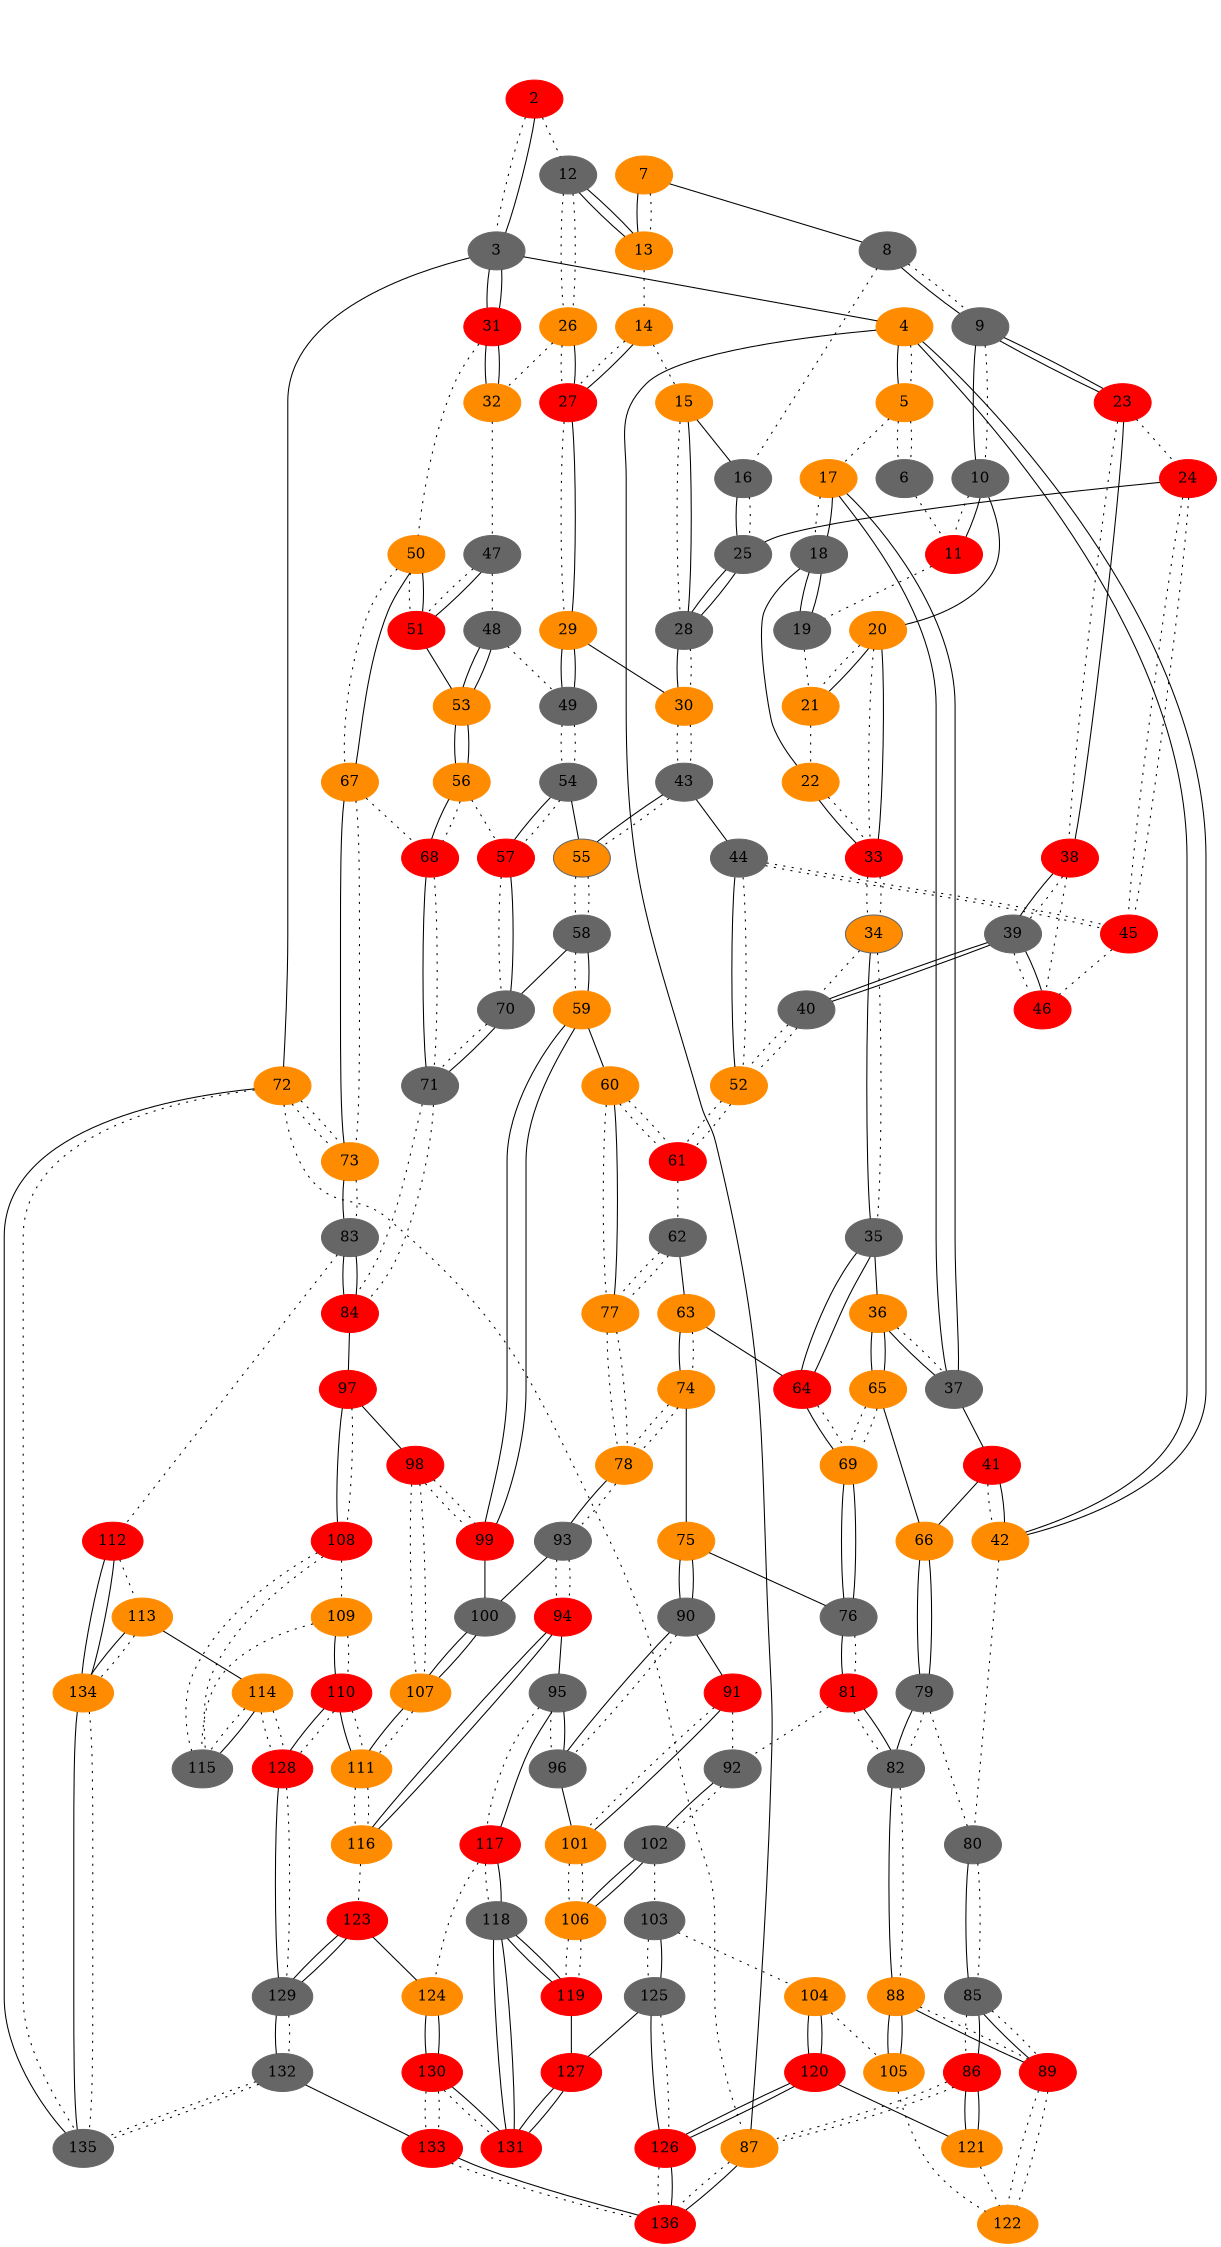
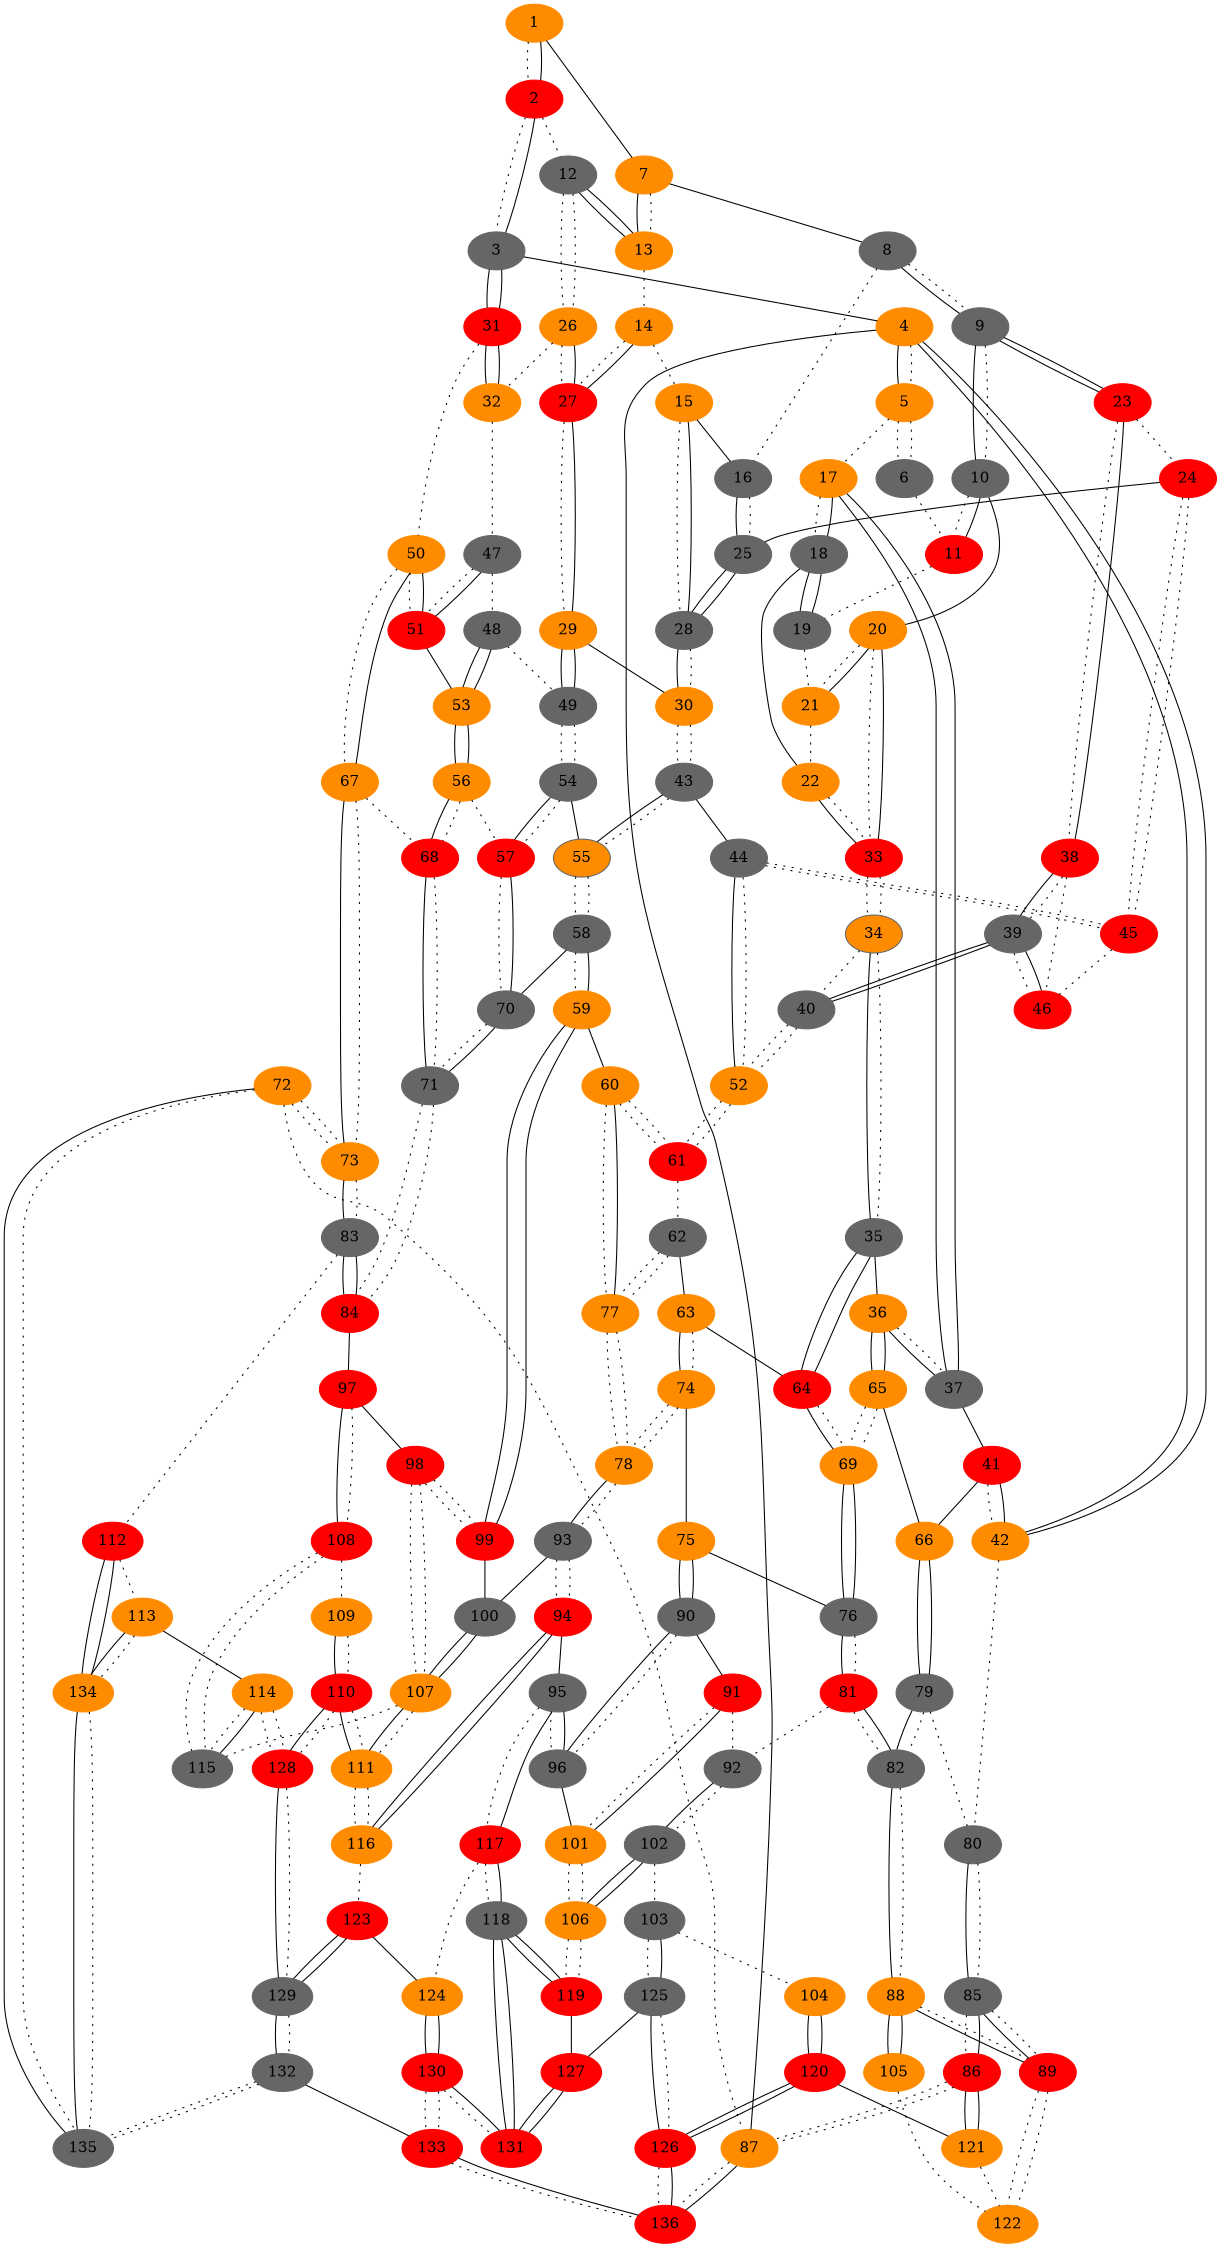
none -> (534, 23)
(288, 610) -> none
(231, 1665) -> (334, 1726)
(855, 2035) -> none
